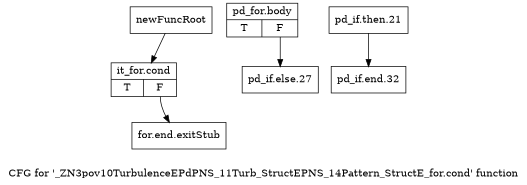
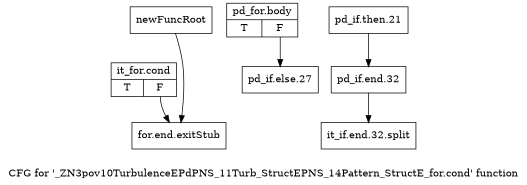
(160, 45) -> (184, 74)
none -> (369, 136)
